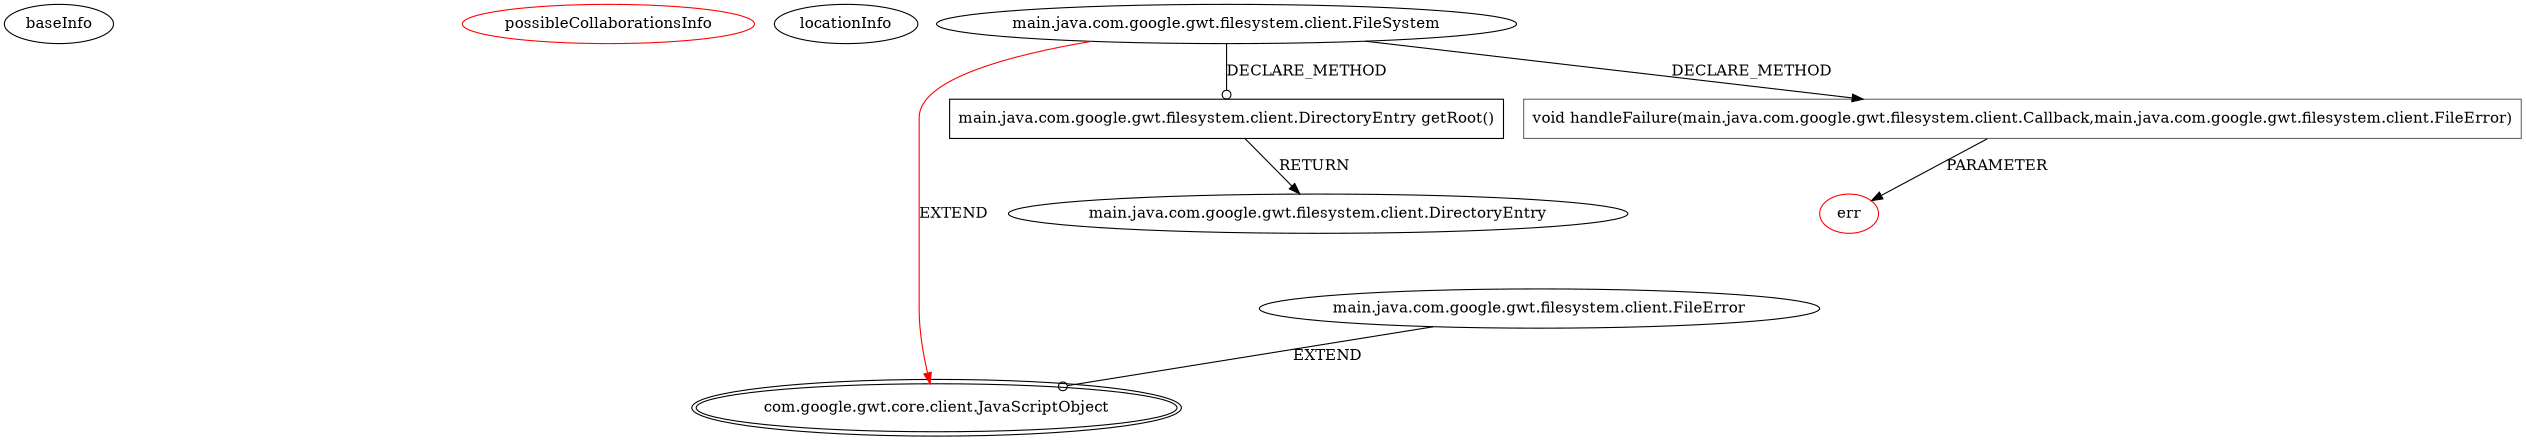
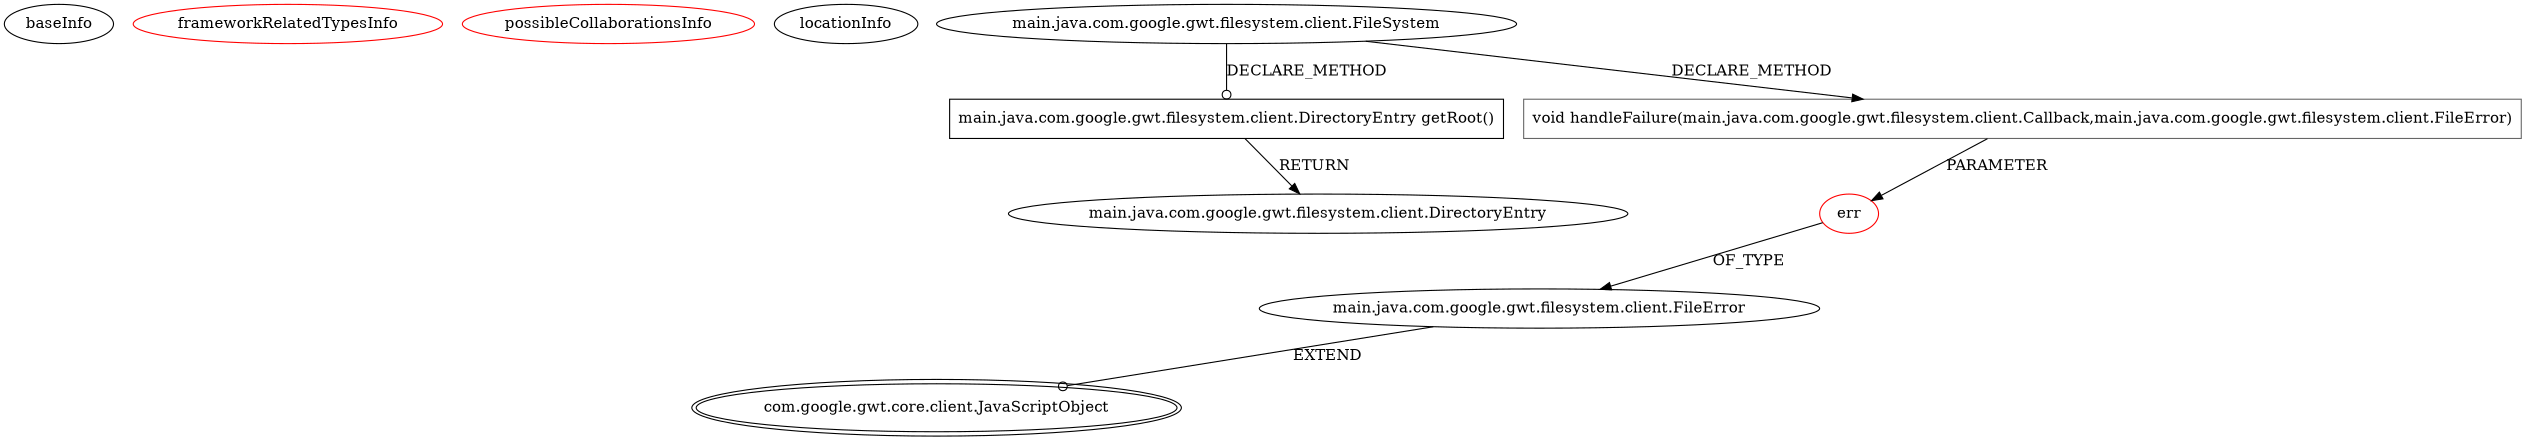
none -> (288, 24)
(919, 147) -> none
none -> (1717, 254)
